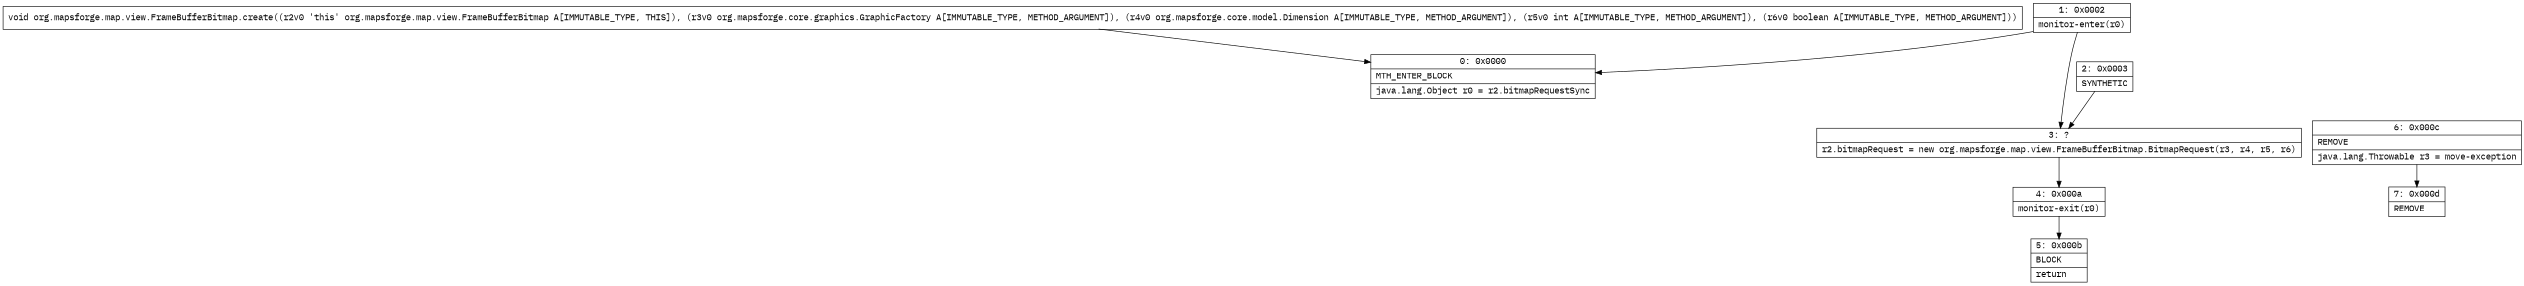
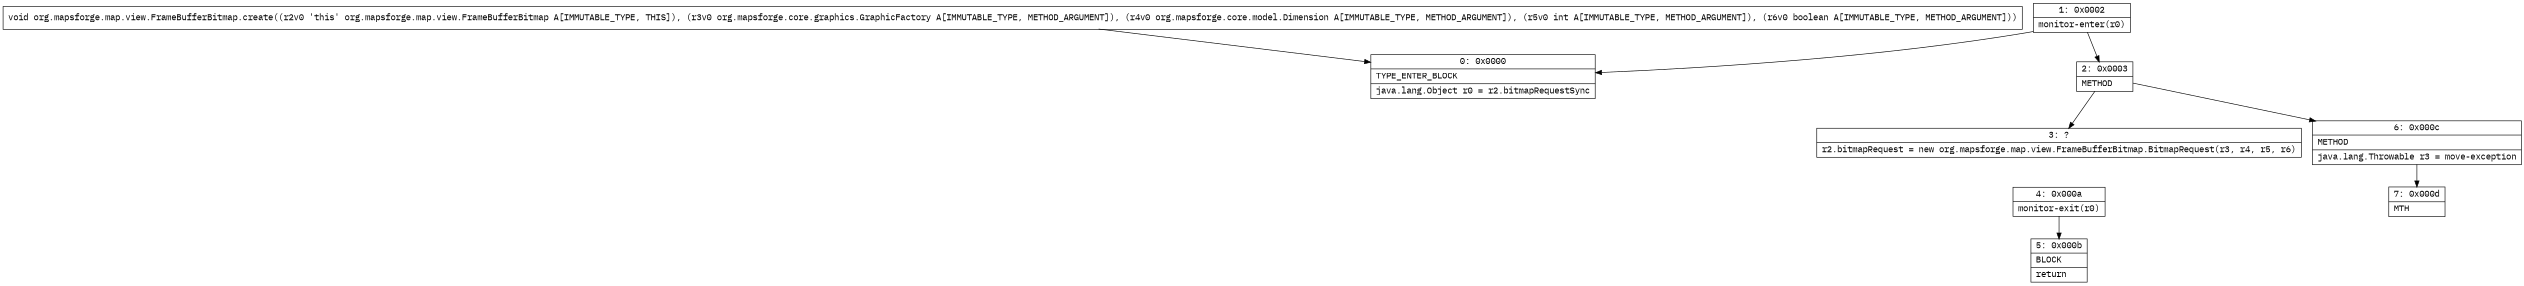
(1414, 76) -> (1417, 76)
(2067, 77) -> (2092, 44)
(2105, 84) -> (2097, 84)
none -> (2221, 101)
(2333, 142) -> (2333, 142)
(2059, 169) -> none
(2409, 209) -> (2401, 209)
